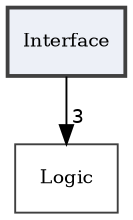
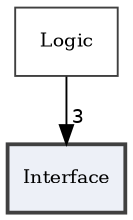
(66, 101) -> (66, 101)
